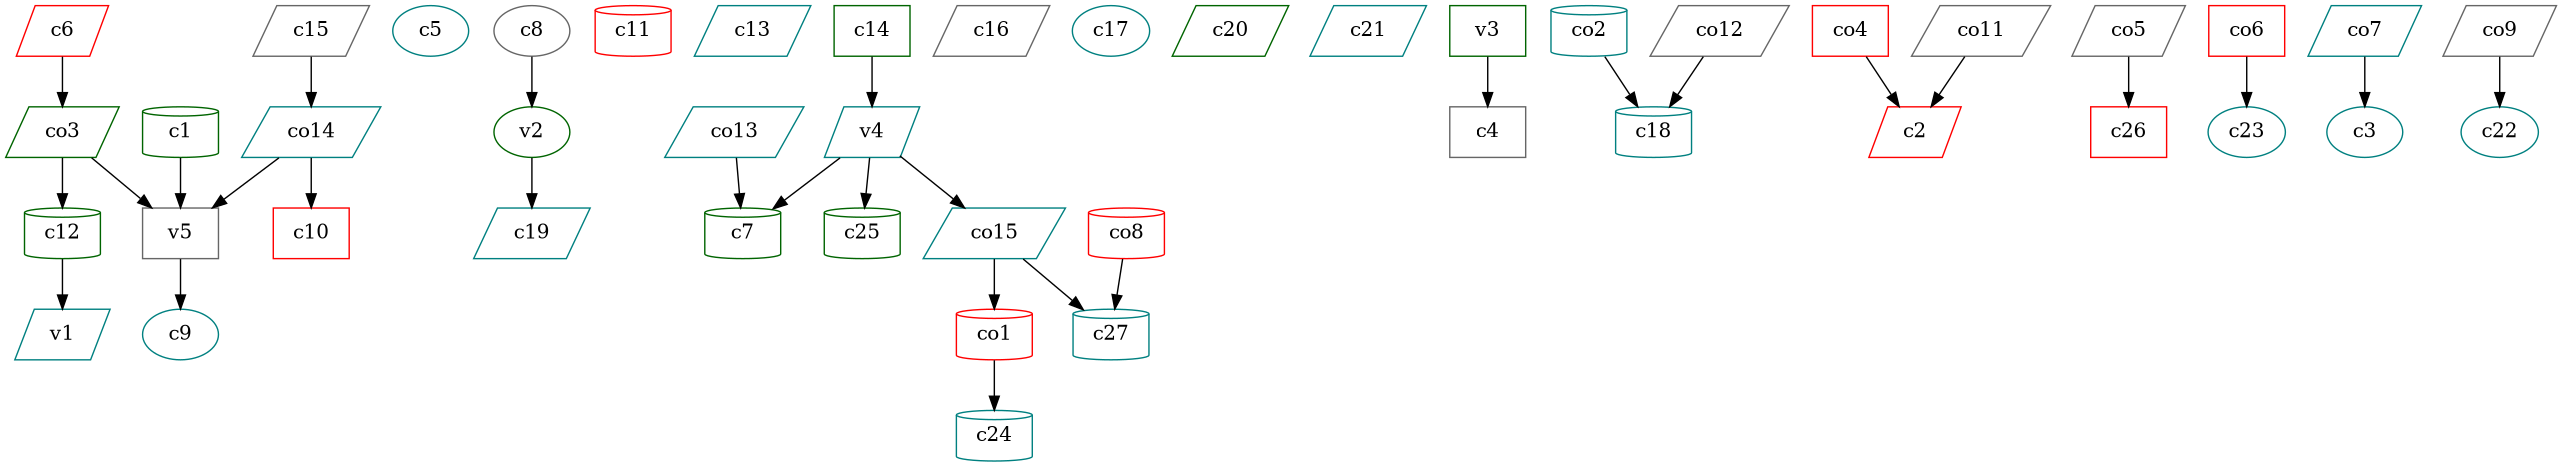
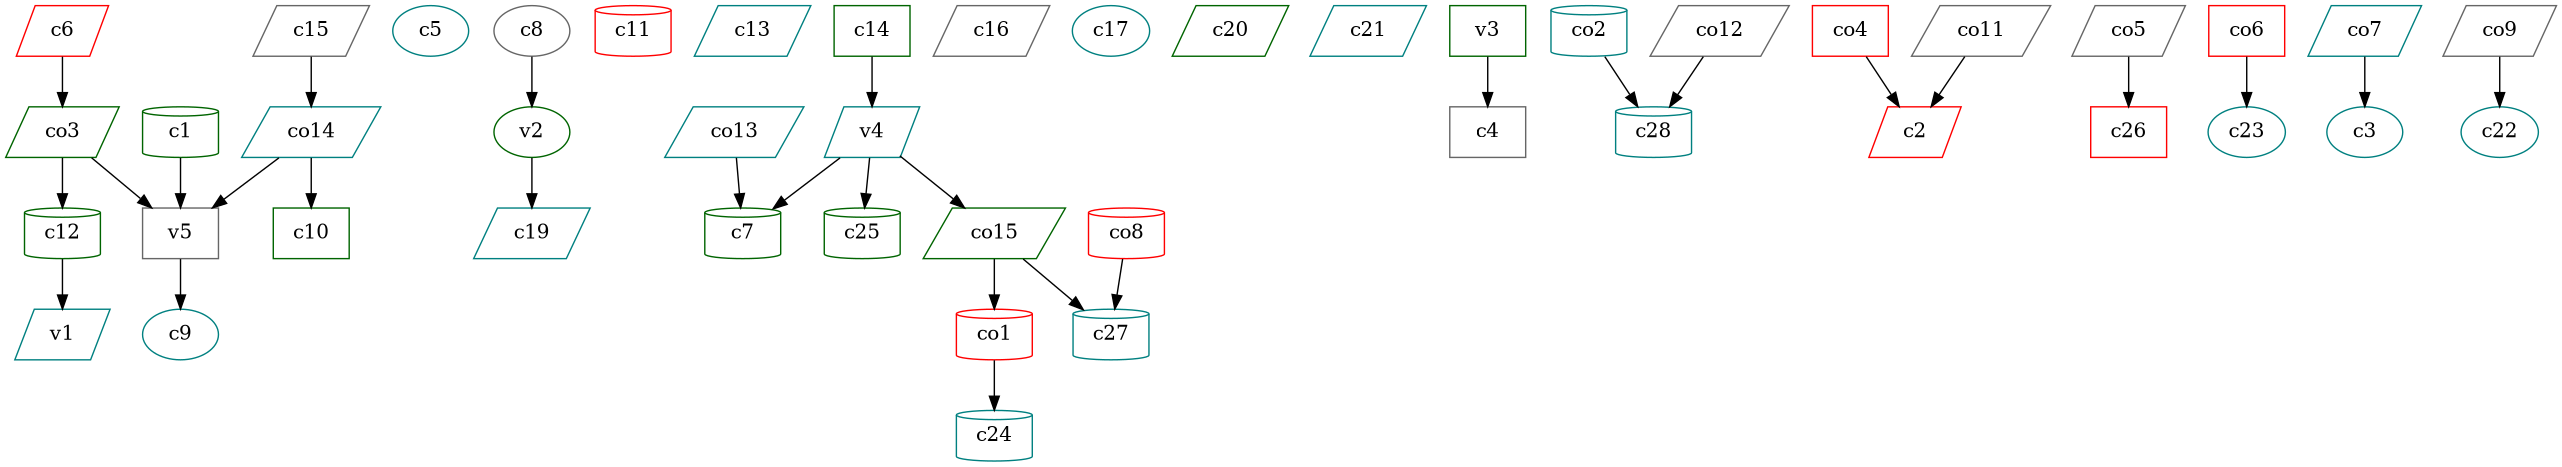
(1654, 132) -> (1654, 132)
(311, 233) -> (311, 233)
(994, 233) -> (994, 233)
